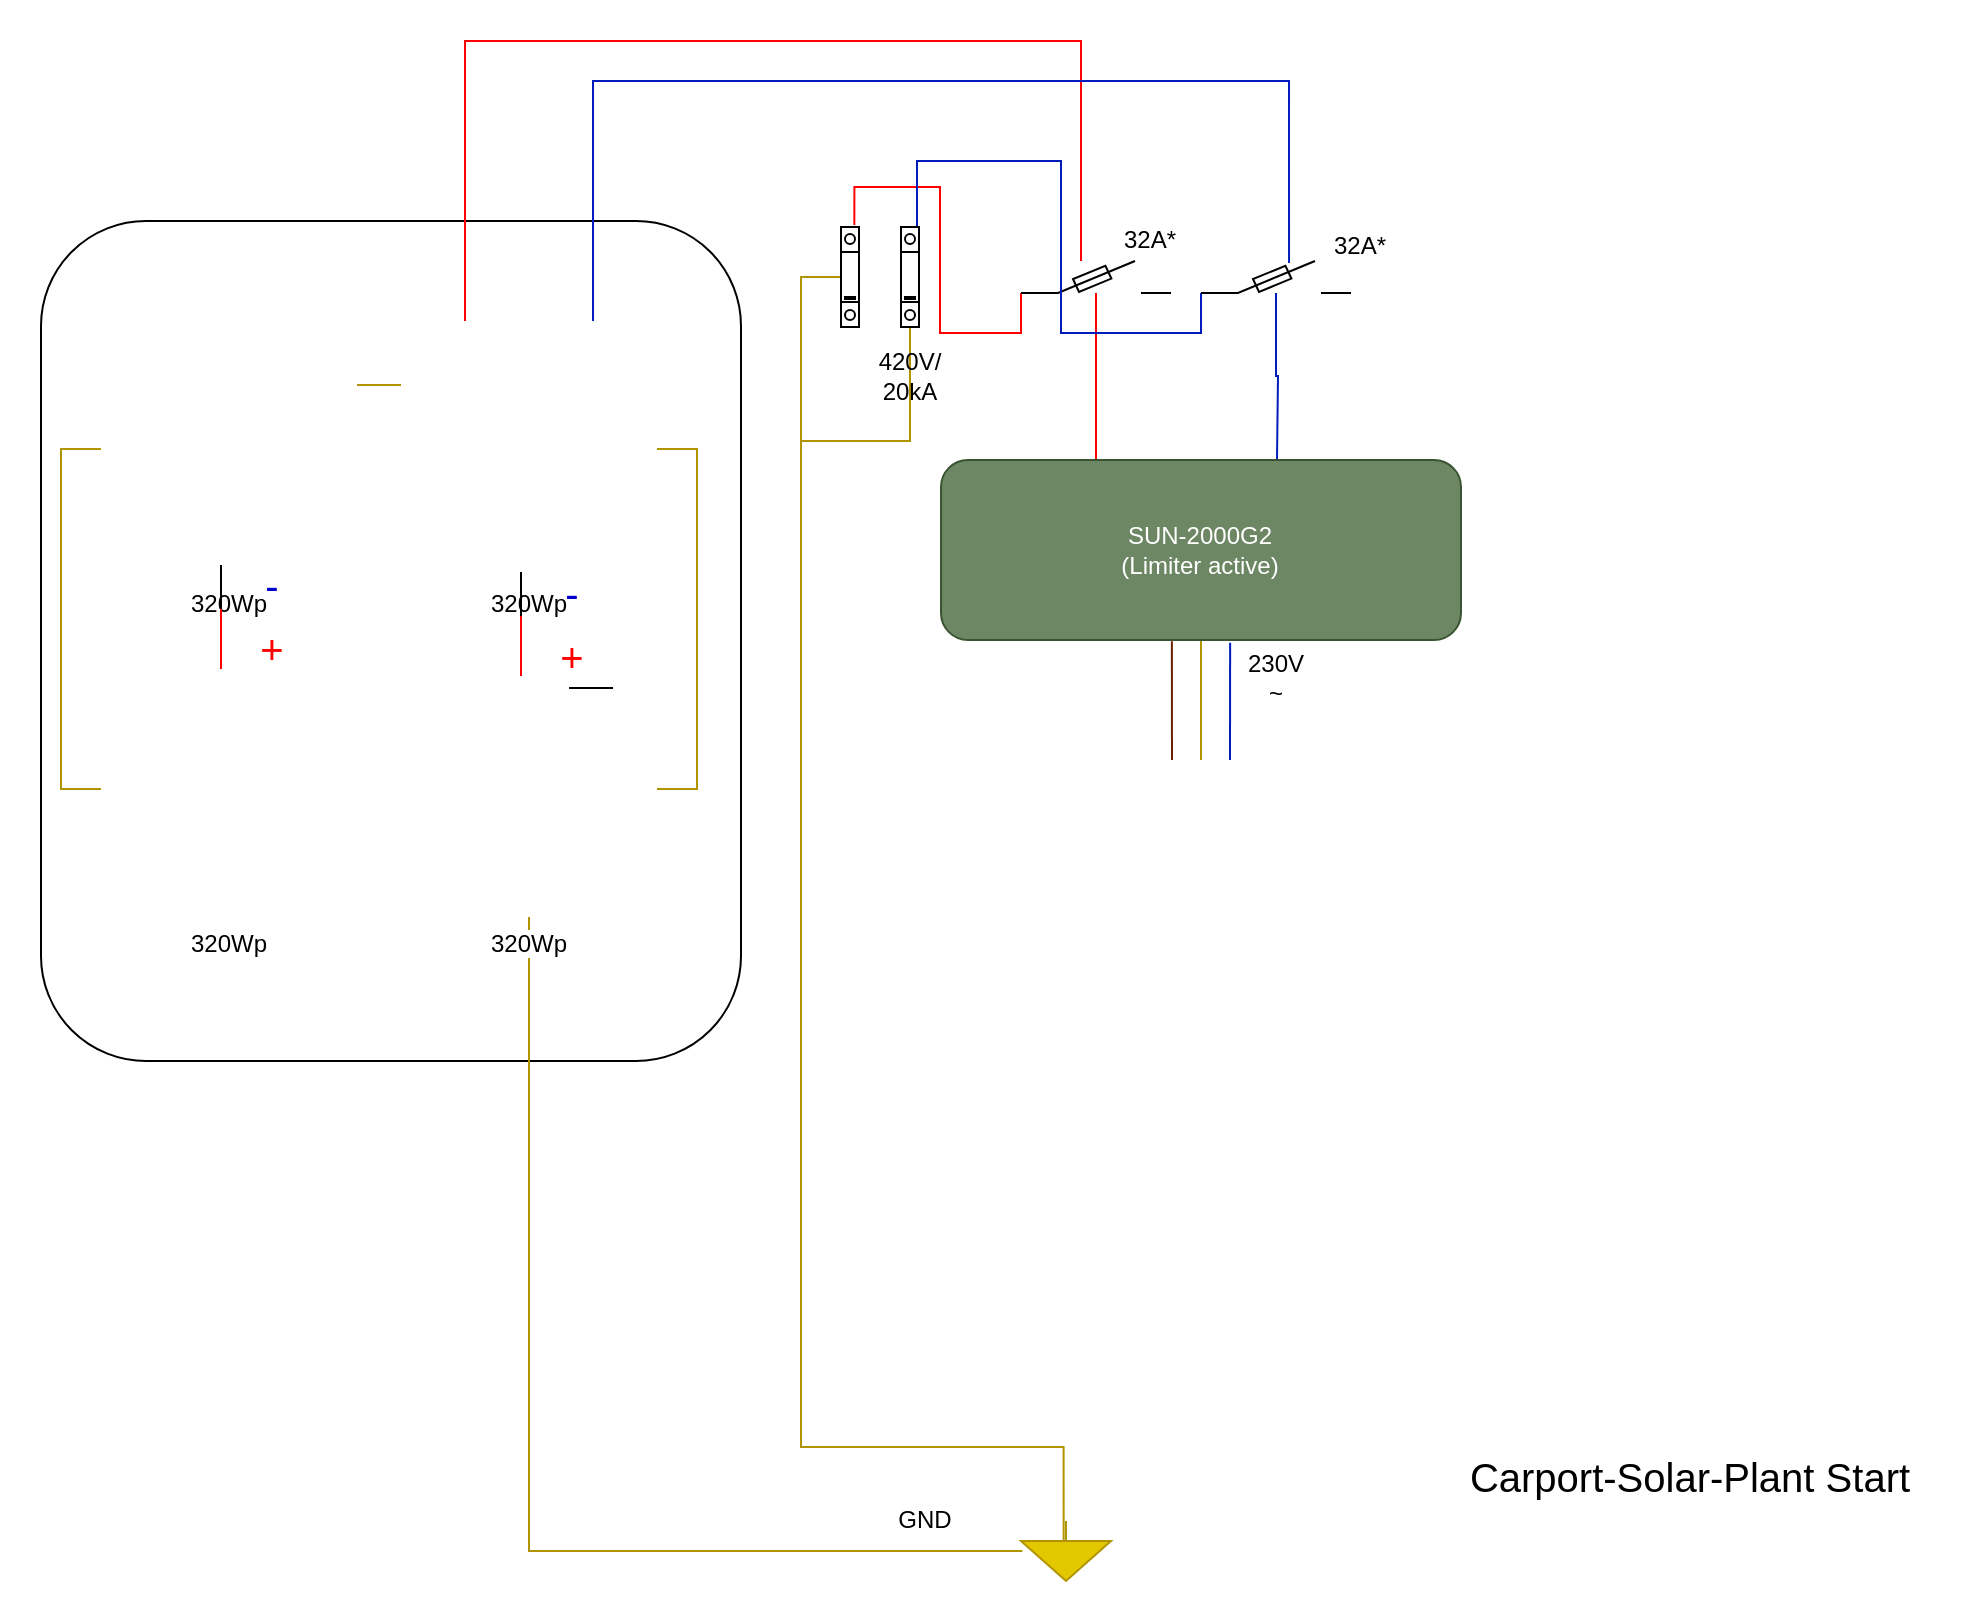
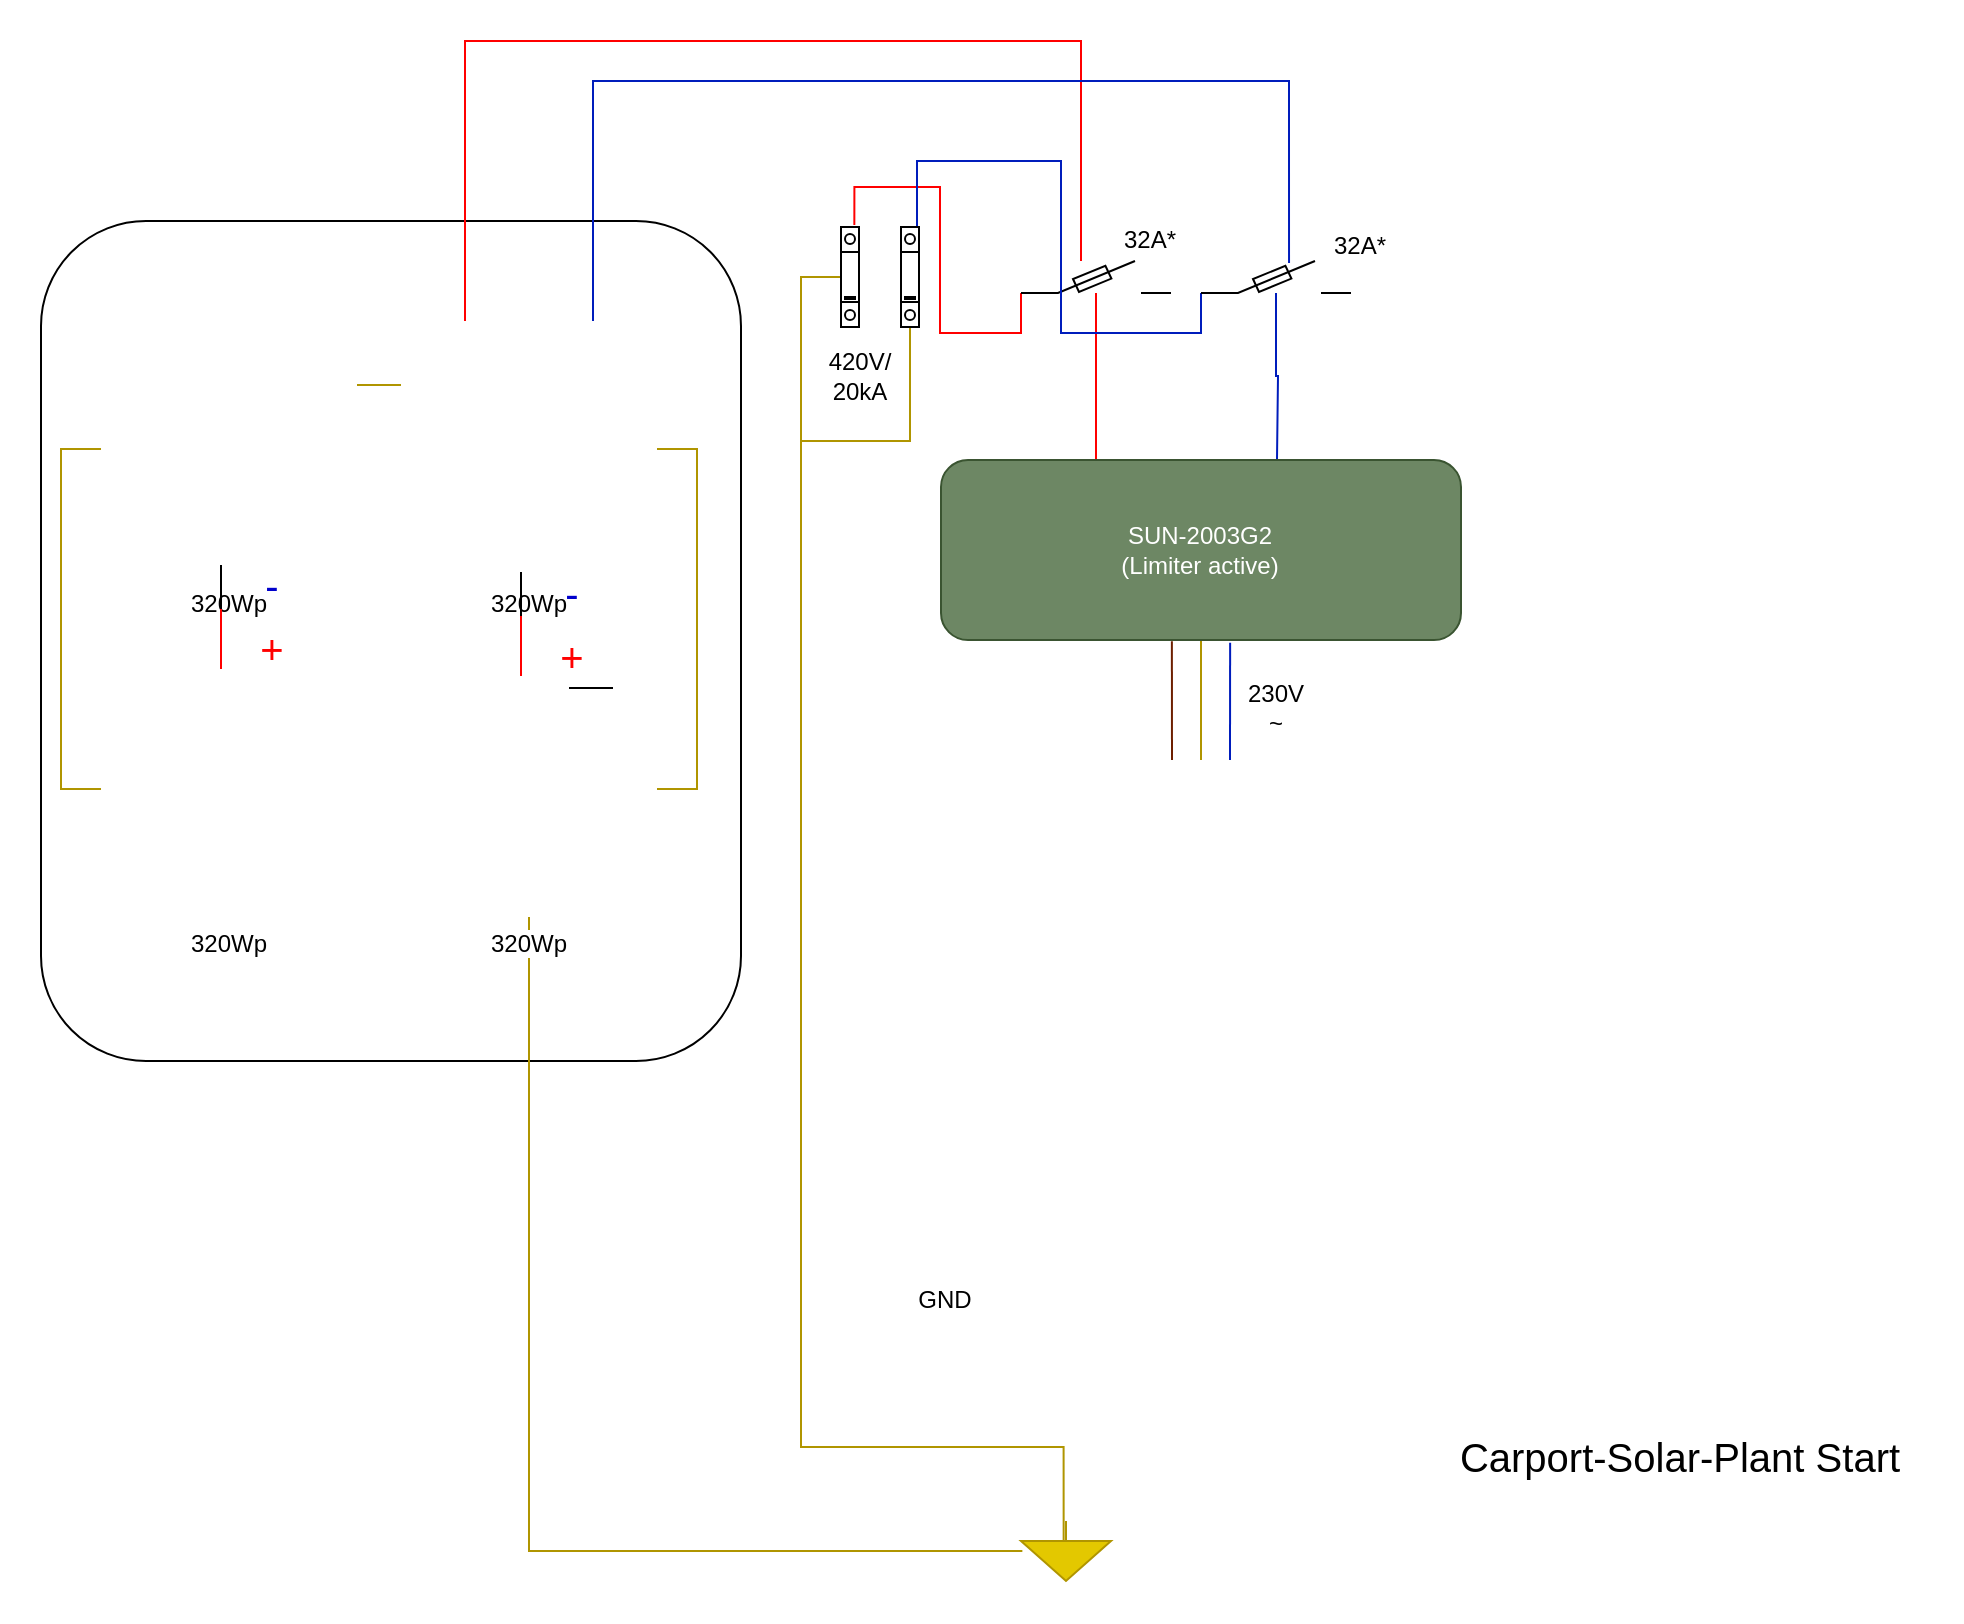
(911, 377) -> (861, 377)
(1201, 551) -> (1201, 551)
(1277, 678) -> (1277, 708)
(1691, 1477) -> (1681, 1457)
(926, 1521) -> (946, 1301)
